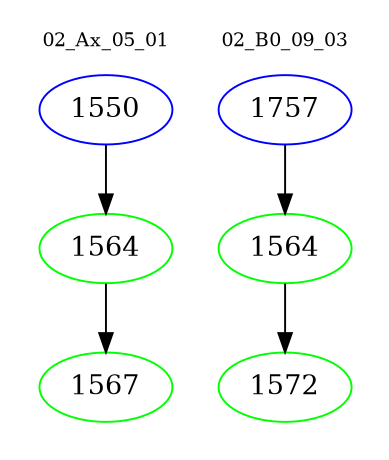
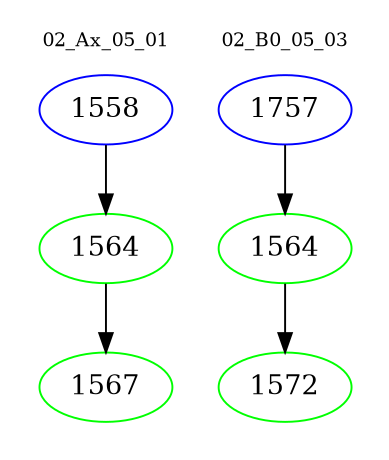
(285, 41) -> (285, 41)
(106, 110) -> (106, 110)
